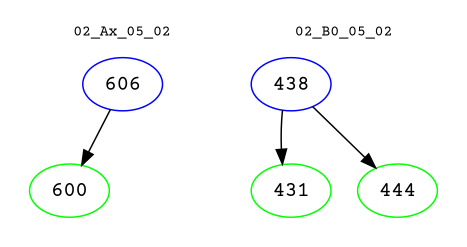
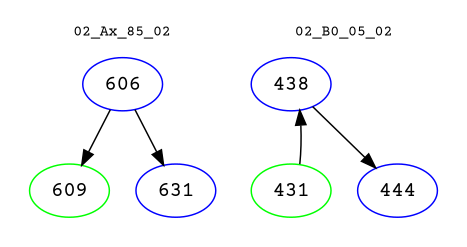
(123, 32) -> (123, 32)
(281, 130) -> (301, 145)
(69, 191) -> (69, 191)
none -> (176, 191)
(398, 191) -> (398, 191)
